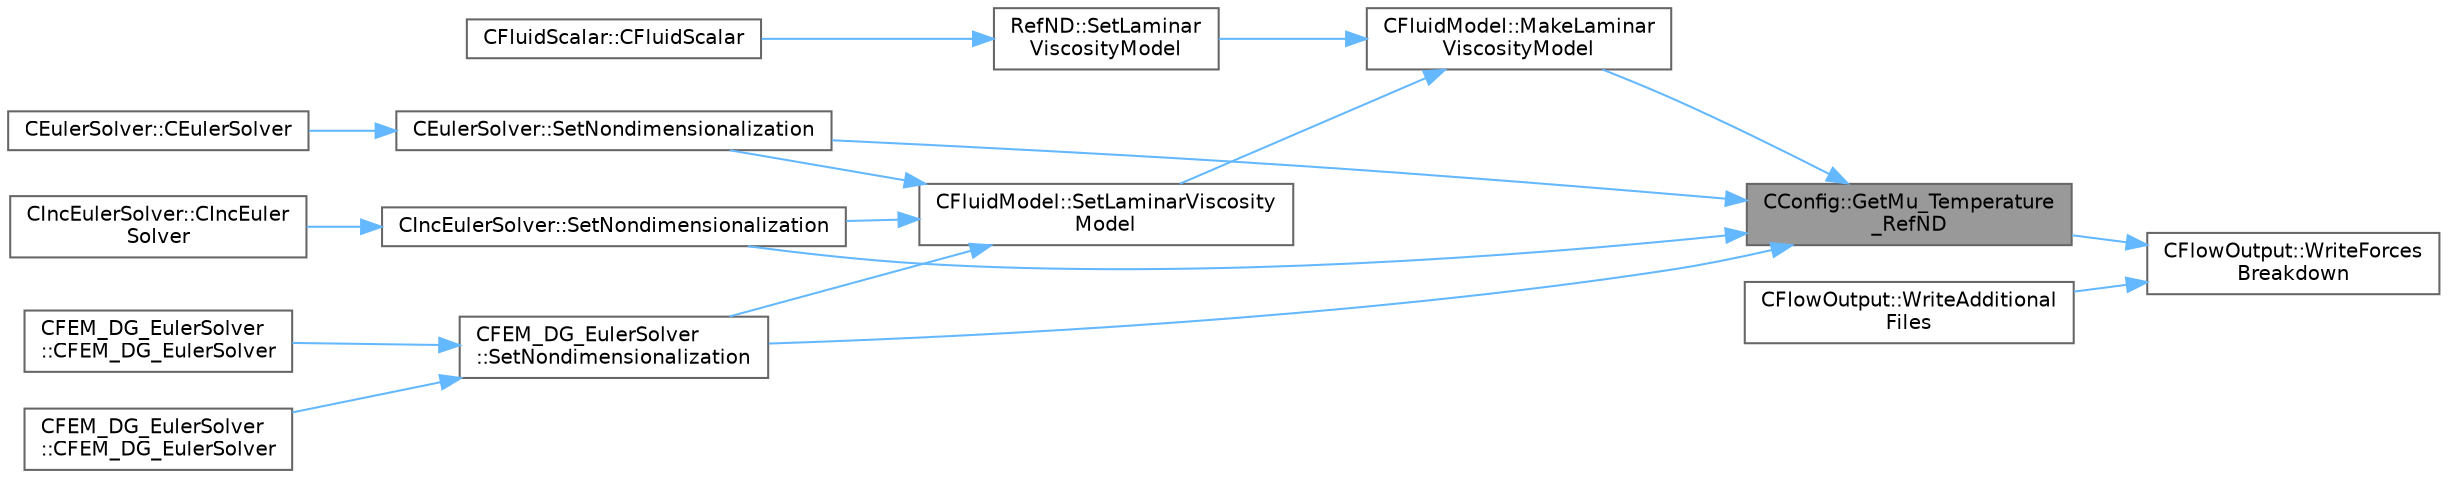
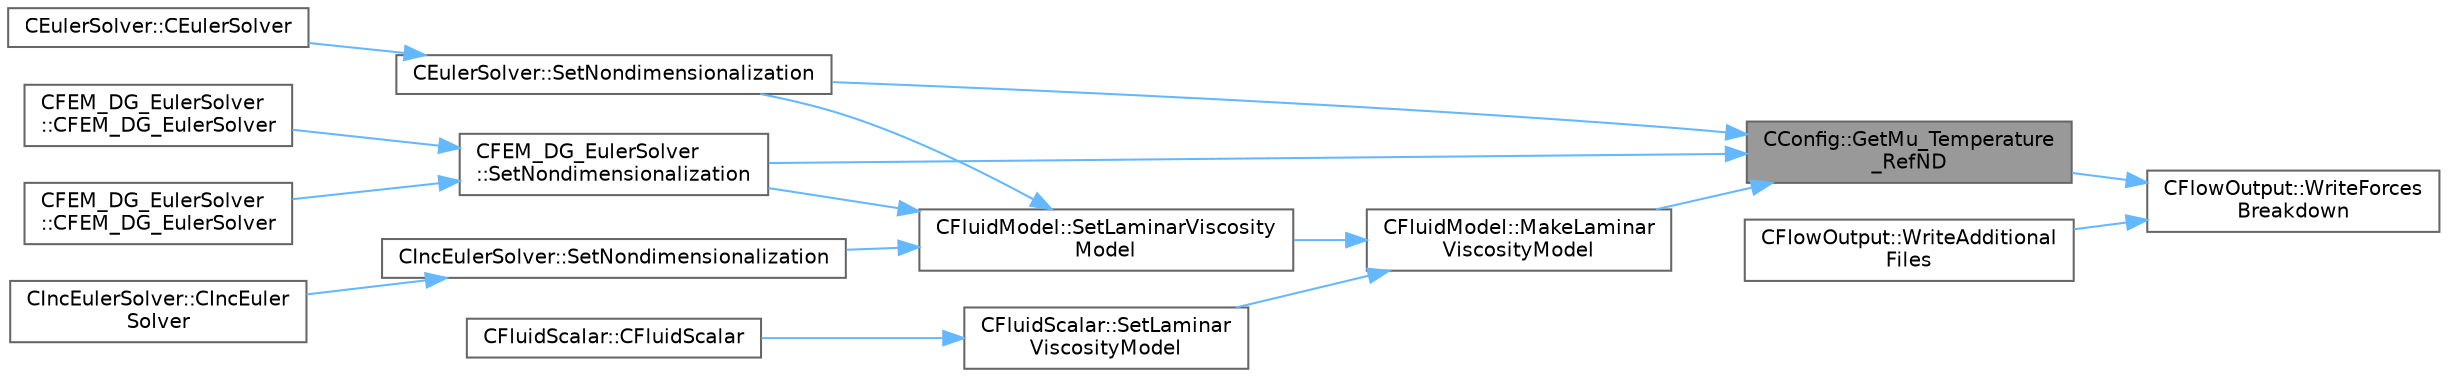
(1106, 39) -> (1106, 338)
(1237, 268) -> none
